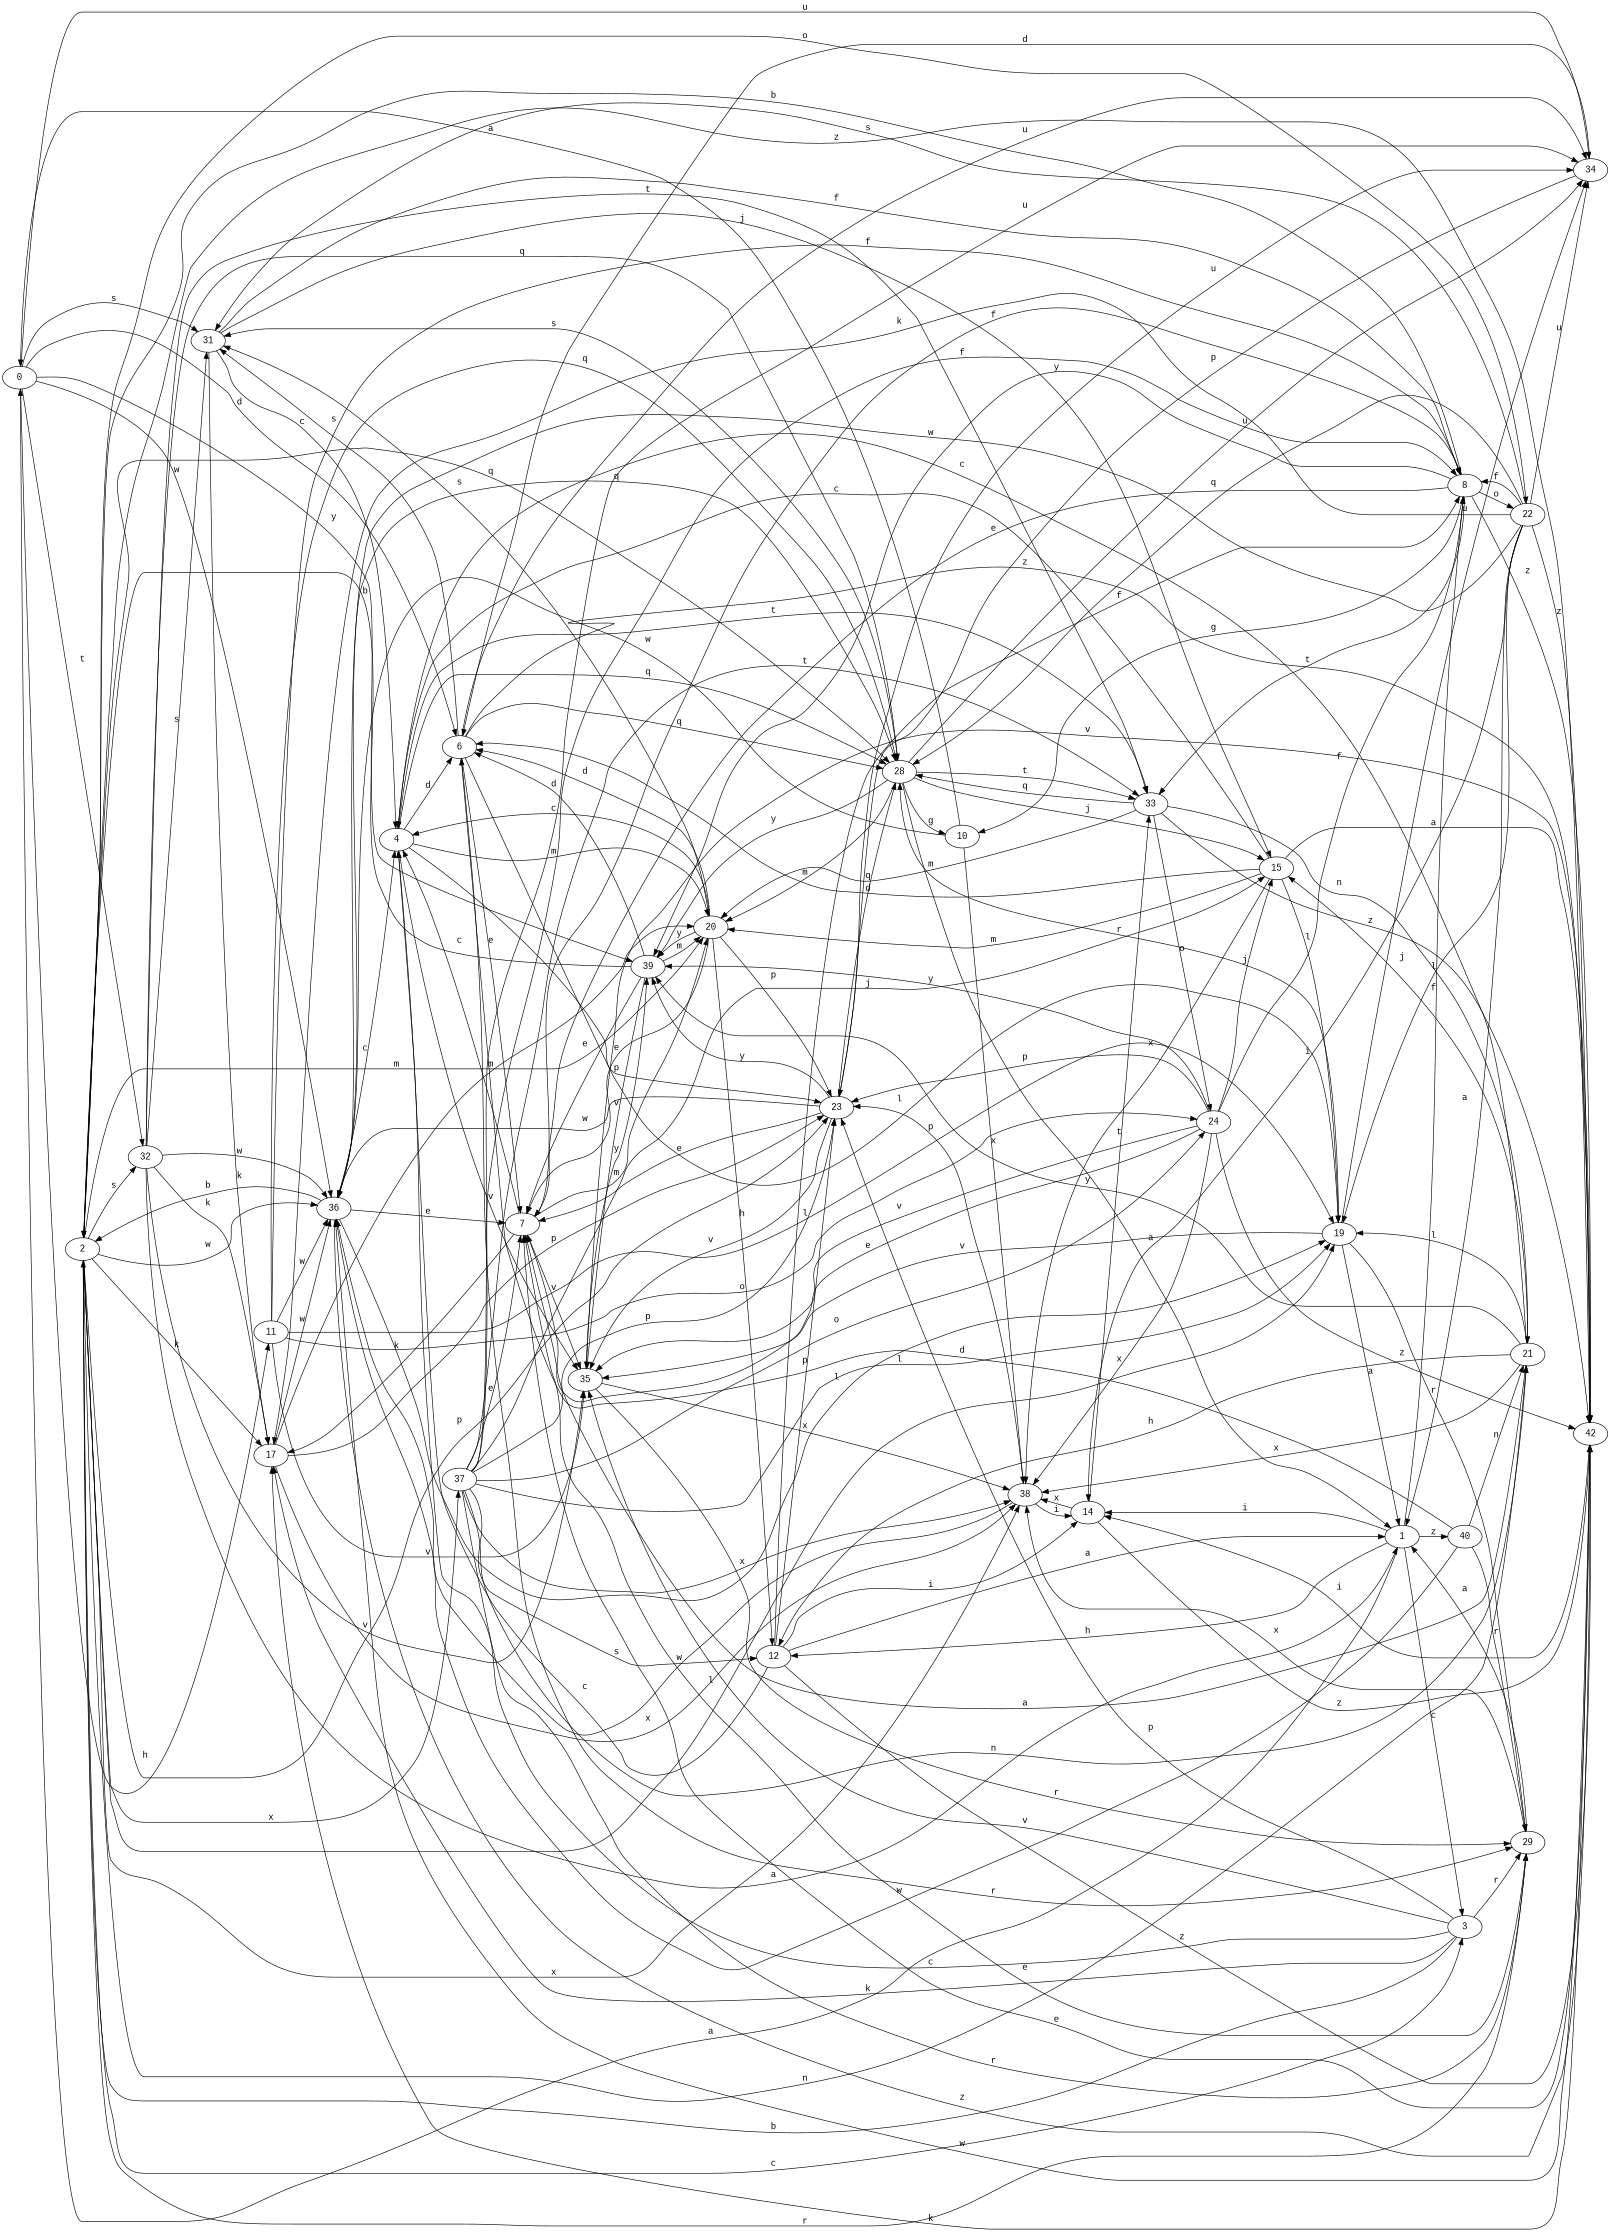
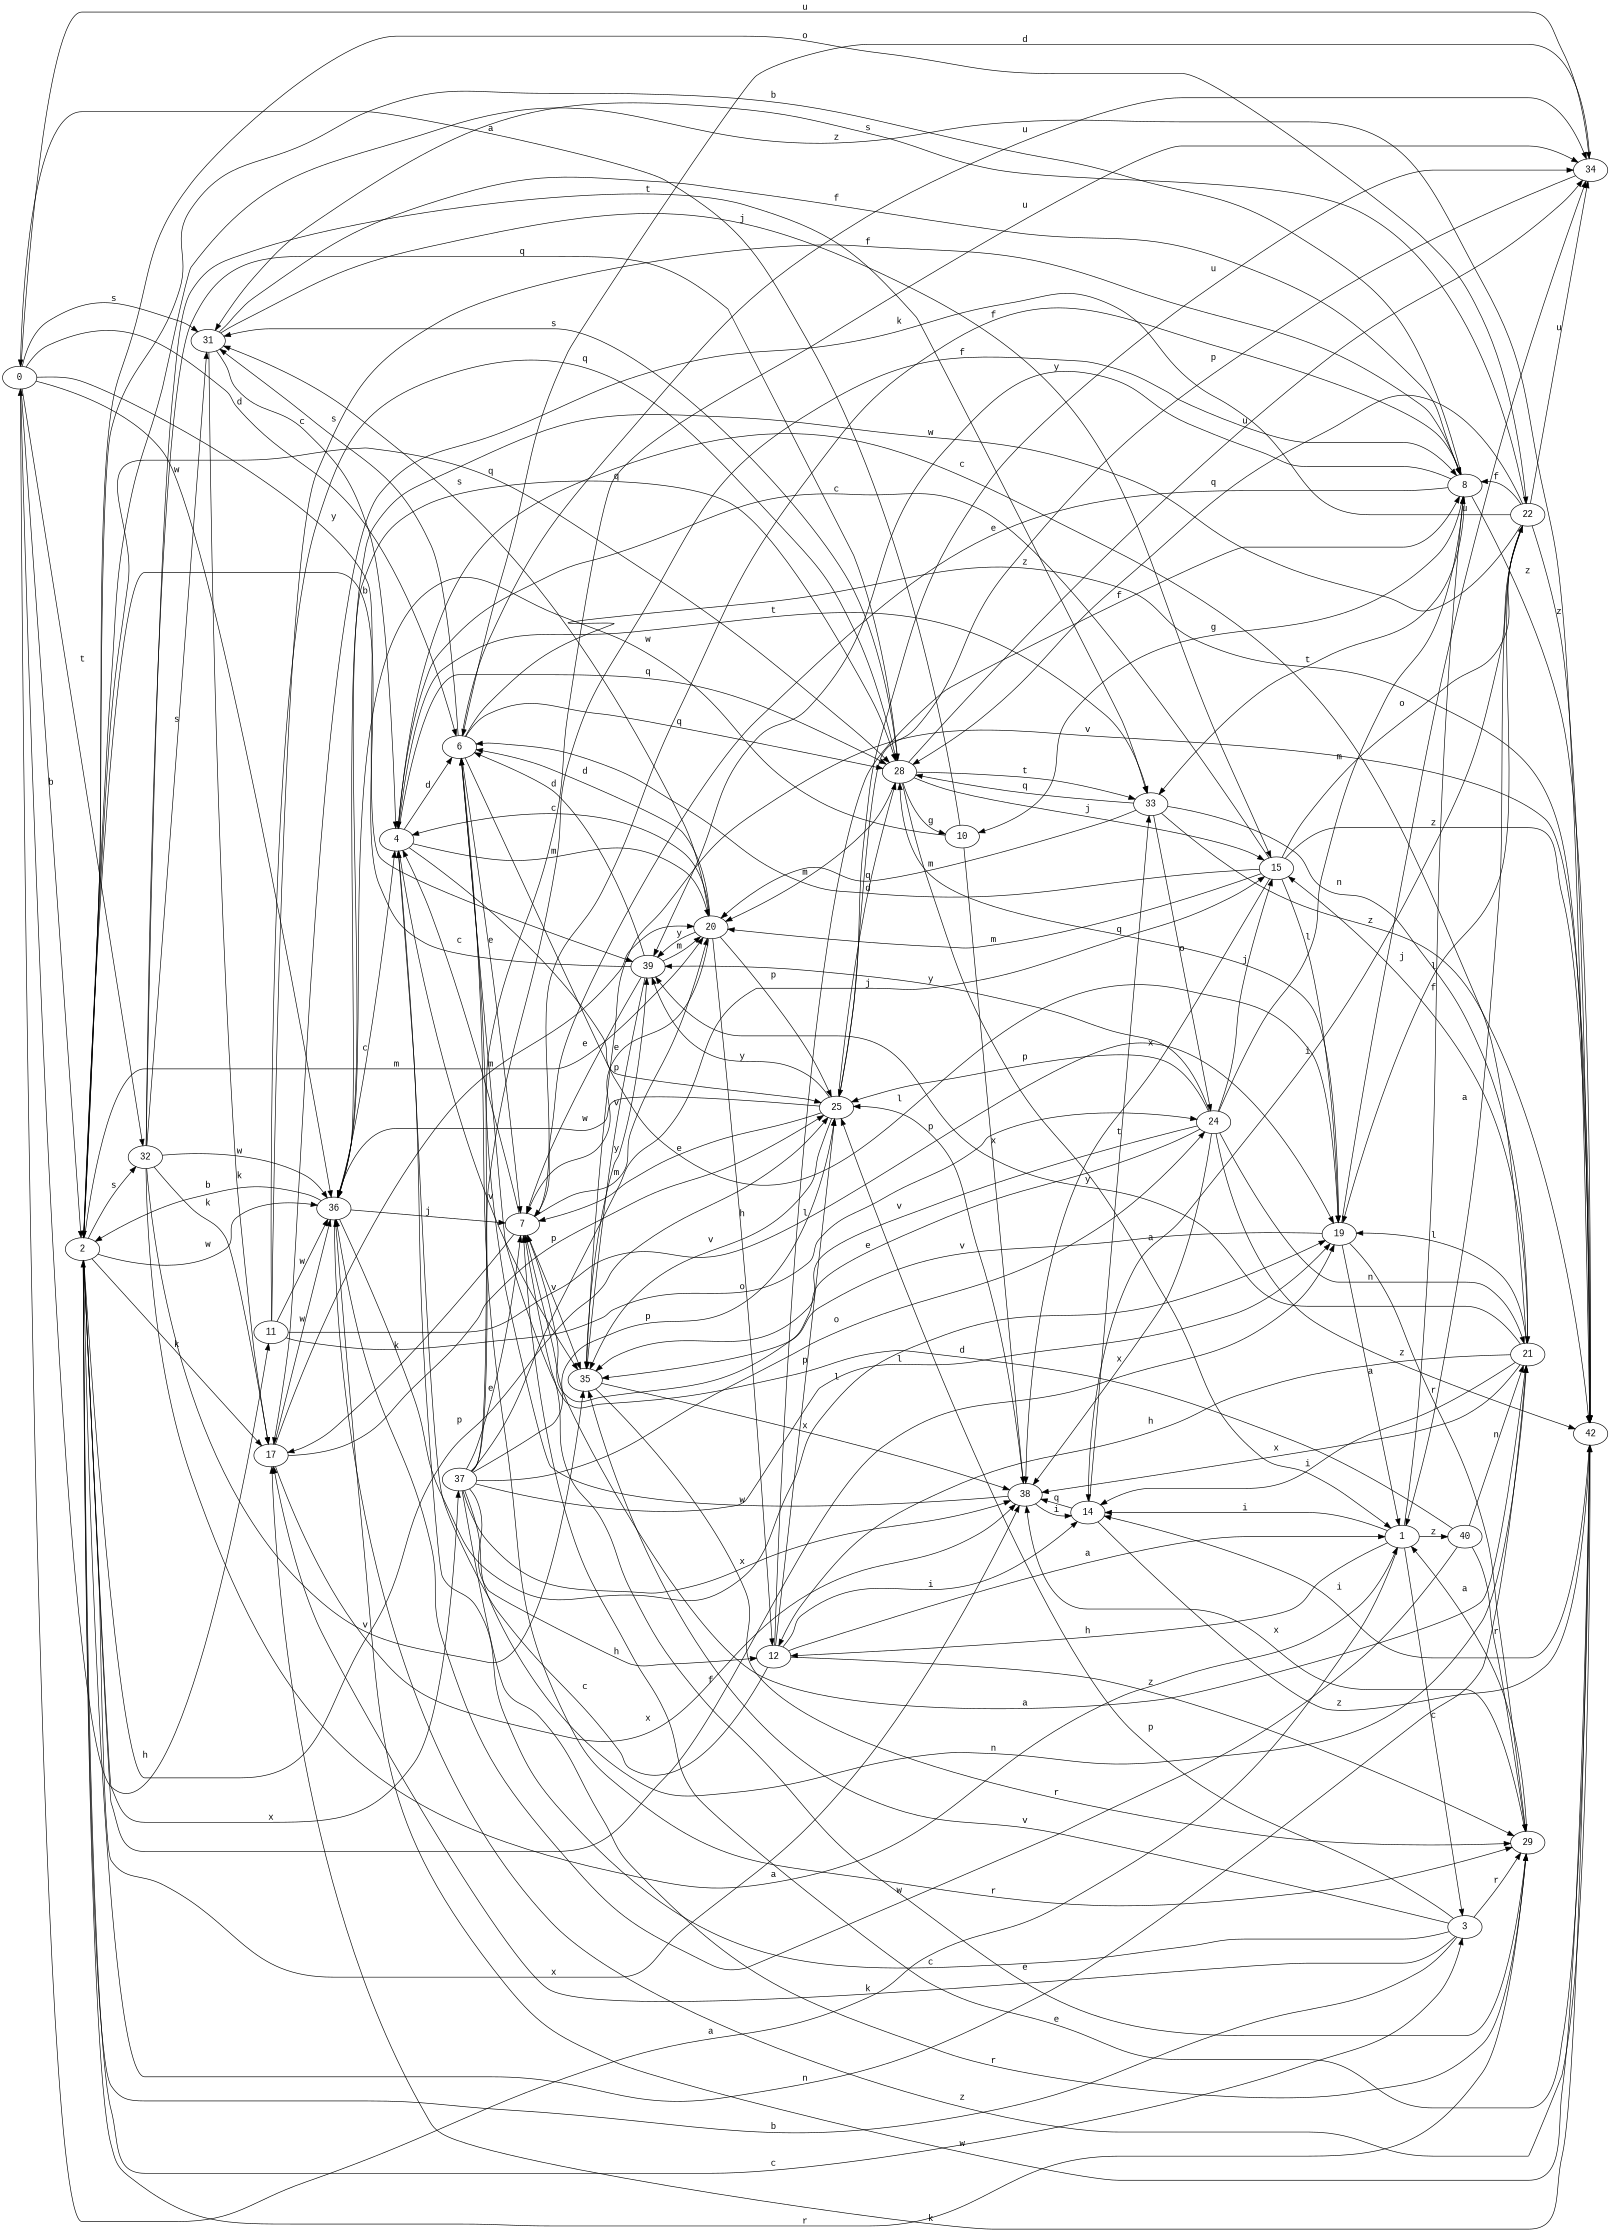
(1493, 499) -> (1417, 710)
(1339, 757) -> (1339, 757)
none -> (51, 810)
(1434, 823) -> (1434, 823)
(754, 840) -> none
(578, 860) -> none
(1119, 930) -> (1119, 930)
(837, 1108) -> (837, 1108)
(428, 1211) -> (428, 1211)
none -> (1337, 1282)
none -> (1319, 1463)
(1056, 1498) -> (1056, 1498)
(410, 1557) -> none
(617, 1652) -> (617, 1652)
(711, 1680) -> (711, 1680)
(547, 1714) -> (519, 1348)
(1417, 2077) -> (1162, 1695)
